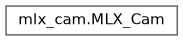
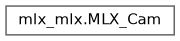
(92, 20) -> (90, 20)
